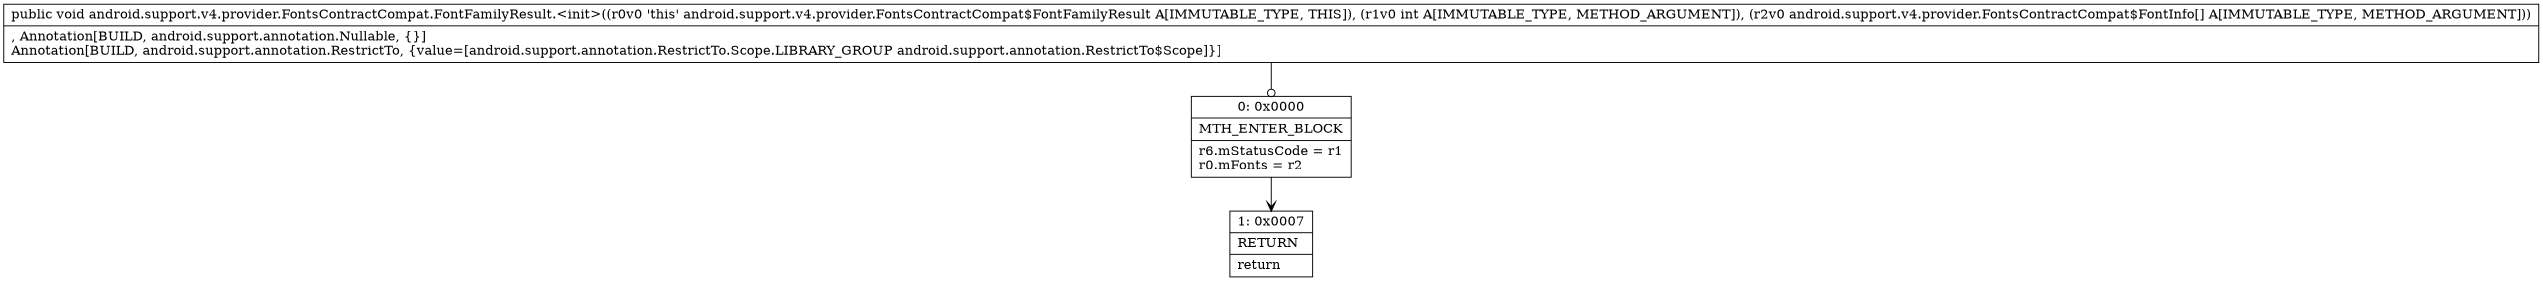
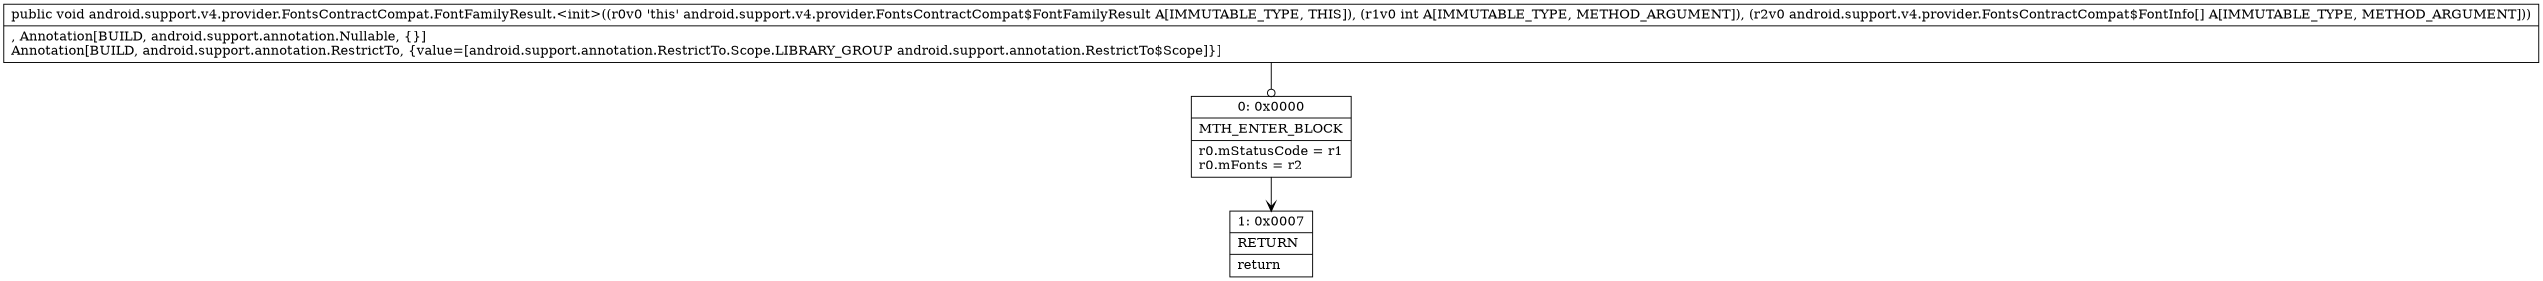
(1271, 151) -> (1271, 151)
